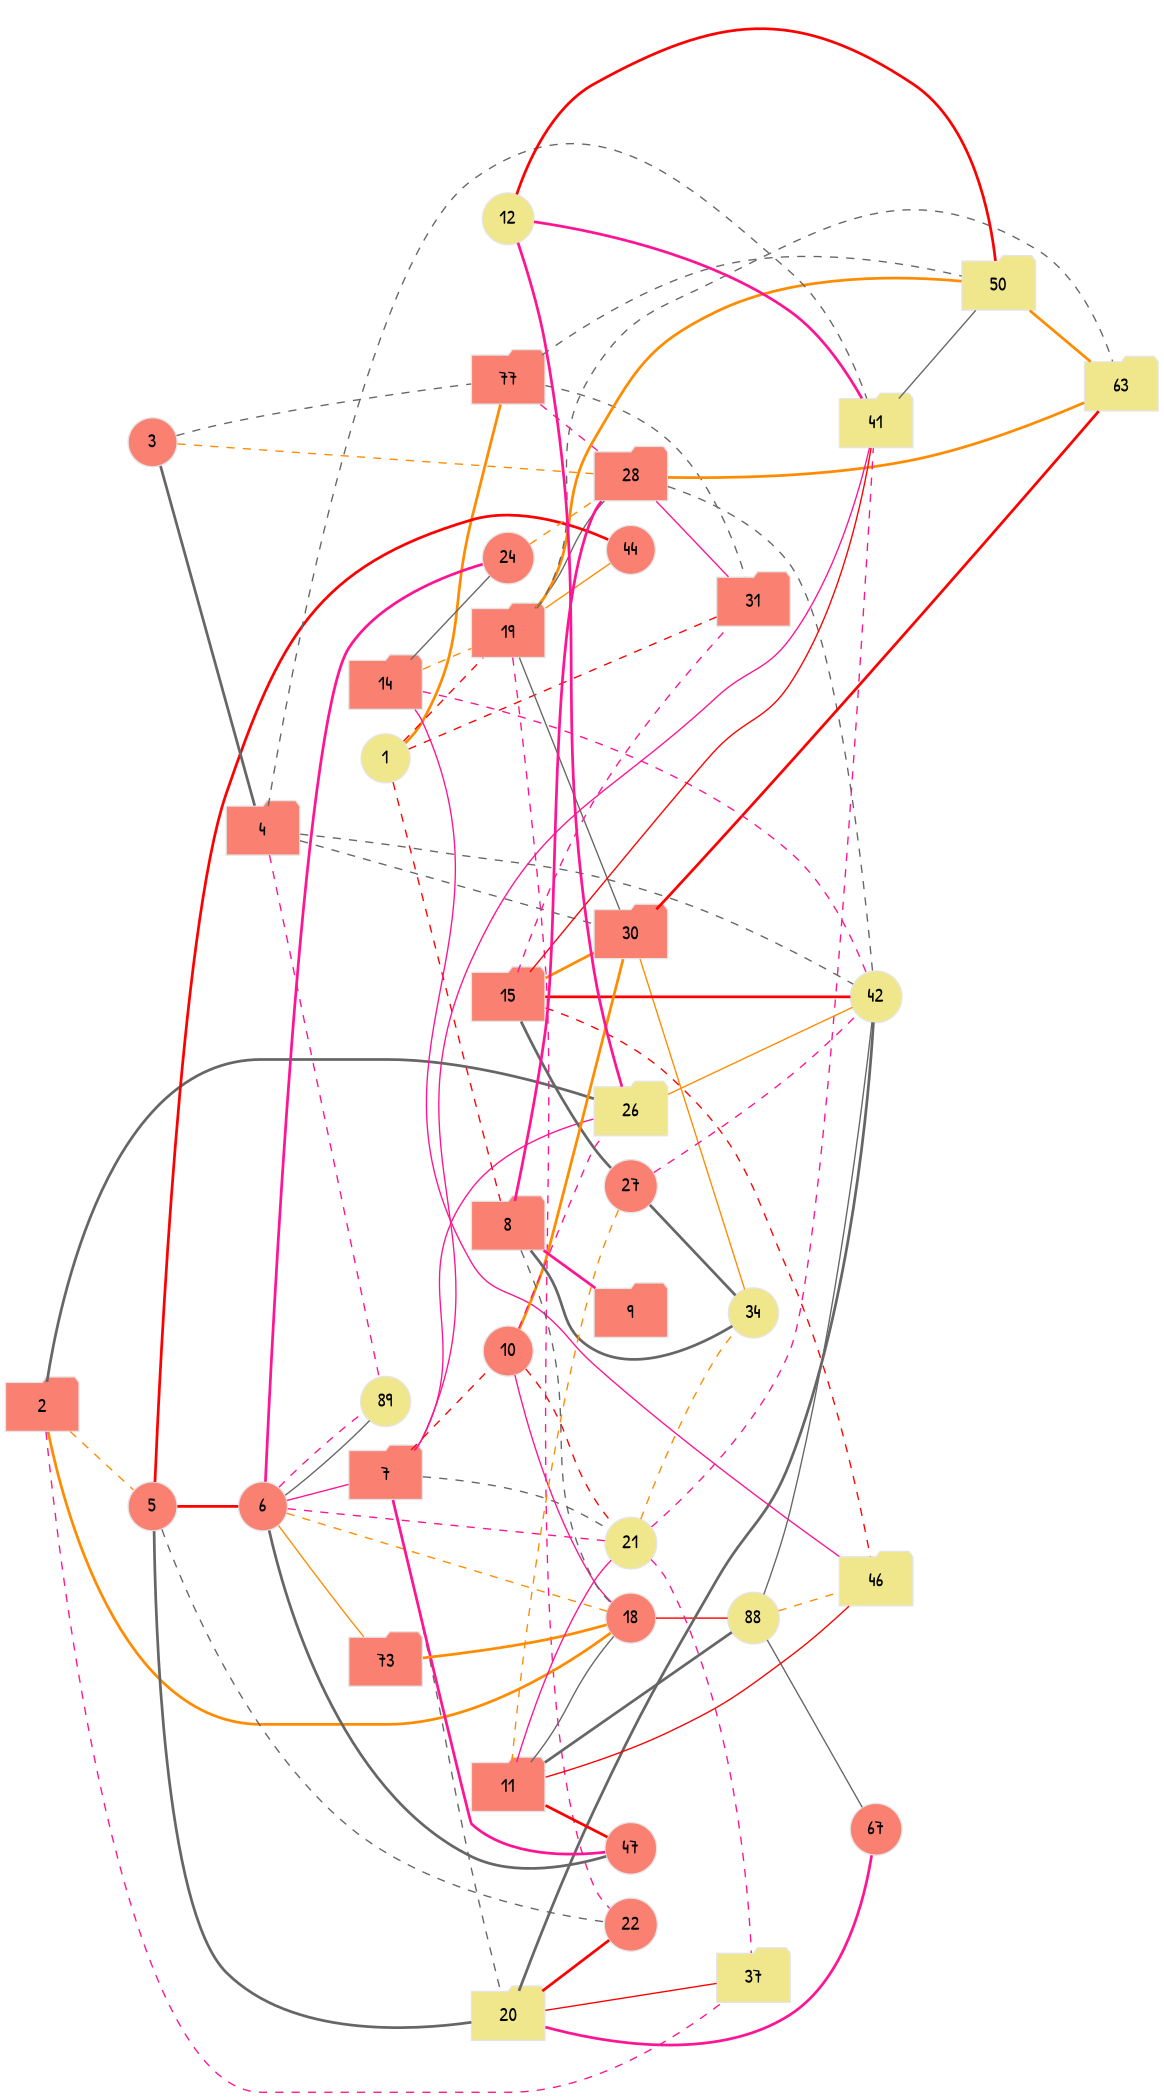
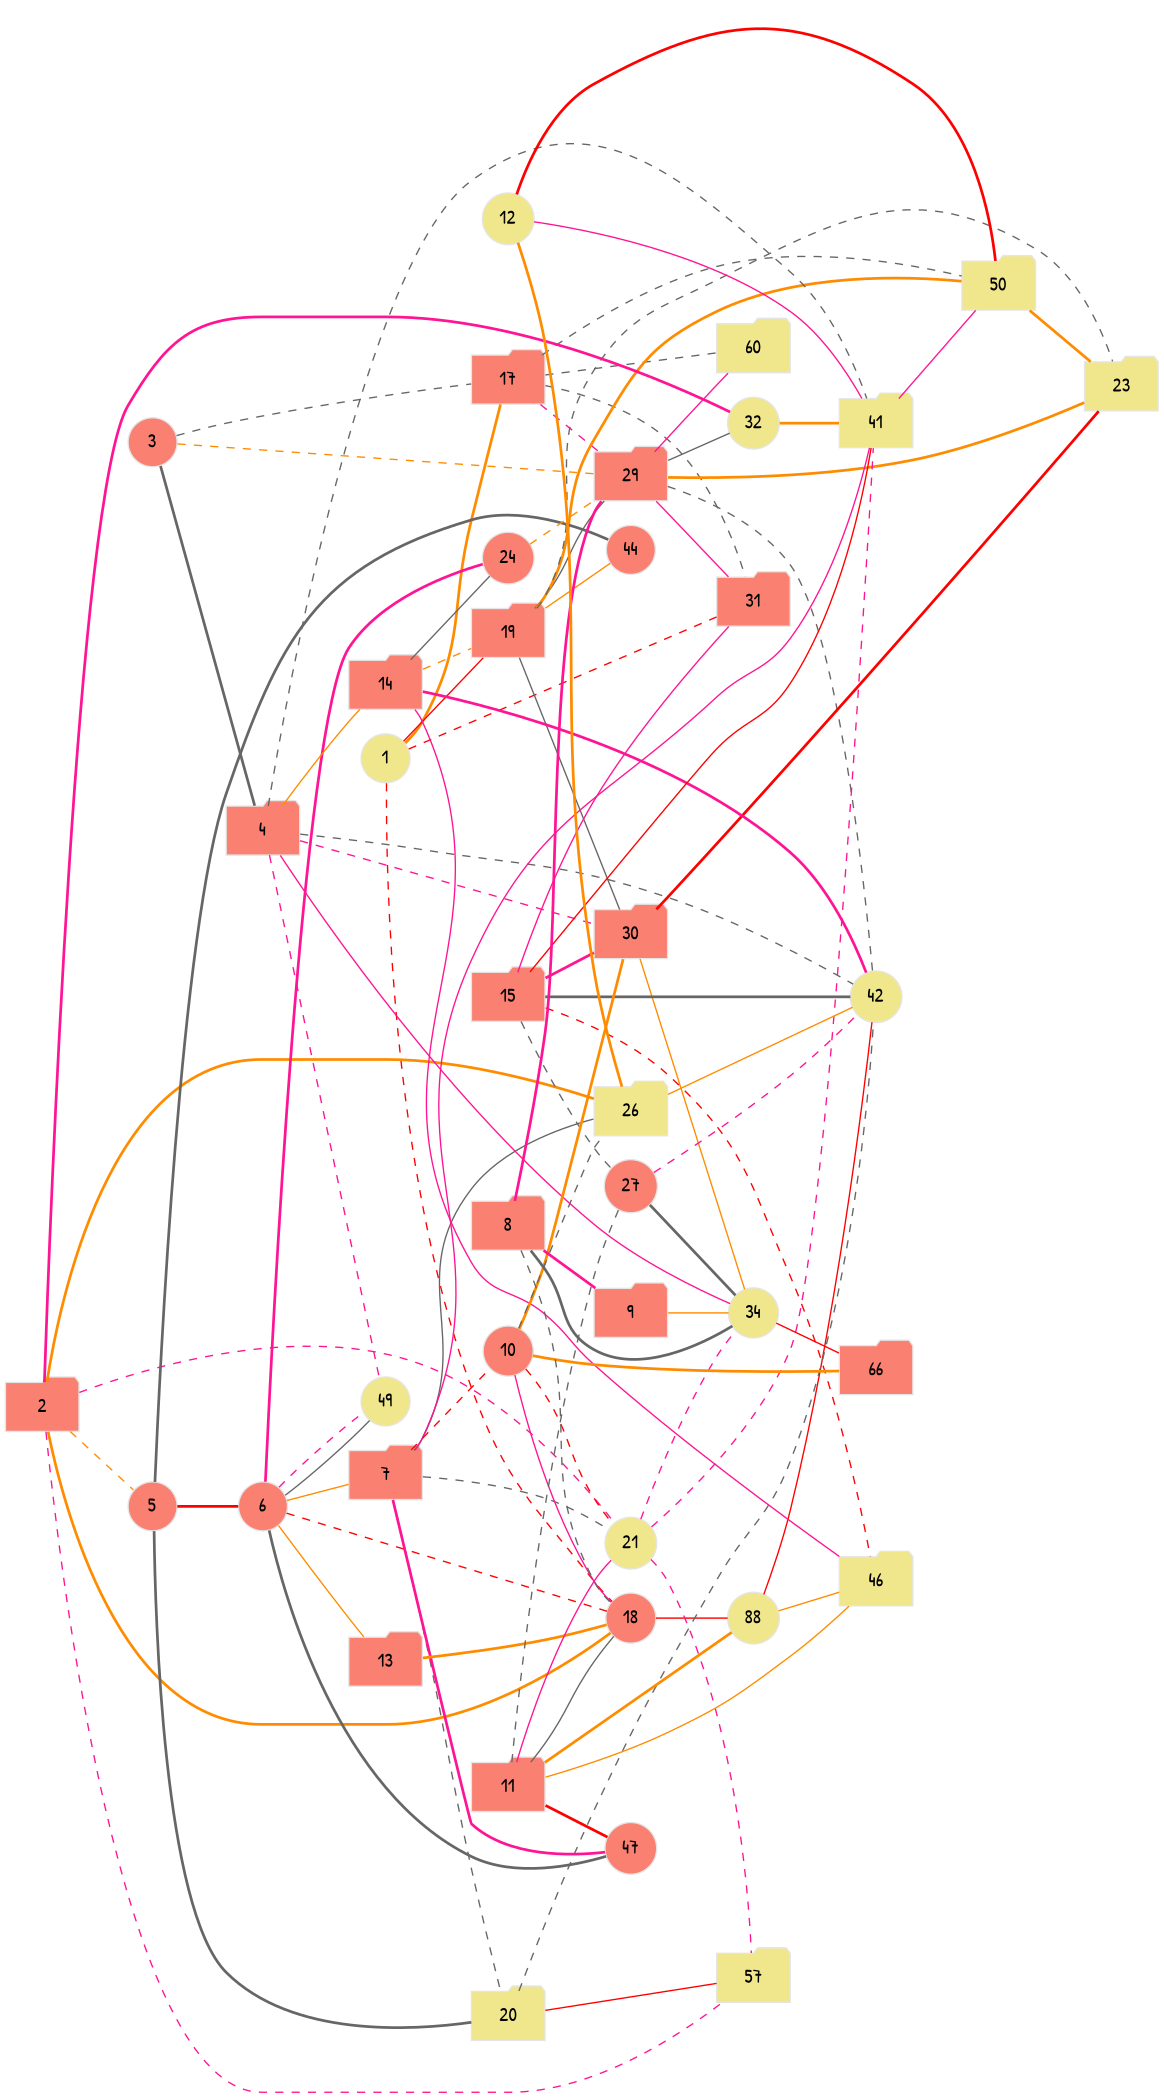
(738, 281) -> (738, 281)
none -> (753, 348)
(937, 354) -> (937, 354)
(508, 380) -> (508, 380)
(1121, 386) -> (1121, 386)
none -> (753, 423)
(631, 476) -> (631, 476)
(453, 689) -> (453, 689)
(572, 707) -> (572, 707)
none -> (312, 766)
(614, 770) -> (614, 770)
(669, 775) -> (669, 775)
(208, 874) -> (208, 874)
(439, 880) -> (439, 880)
(436, 950) -> (425, 1216)
(570, 965) -> (570, 965)
(698, 997) -> (698, 997)
(222, 1067) -> (222, 1067)
(561, 1098) -> (561, 1098)
none -> (477, 1110)
(569, 1207) -> (575, 1192)
(443, 1248) -> (443, 1248)
none -> (698, 1313)
none -> (876, 1370)
(386, 1401) -> (386, 1401)
(682, 1422) -> (682, 1422)
(806, 1440) -> (806, 1440)
(318, 1492) -> (318, 1492)
(446, 1525) -> (360, 1350)
(754, 1526) -> (754, 1526)
(538, 1552) -> (552, 1469)
(447, 1562) -> (447, 1562)
(809, 1602) -> (809, 1602)
(386, 1662) -> (386, 1662)
(638, 1697) -> (638, 1697)
(701, 1716) -> (701, 1716)
(876, 1829) -> none
(631, 1925) -> none
(753, 1978) -> (753, 1978)
